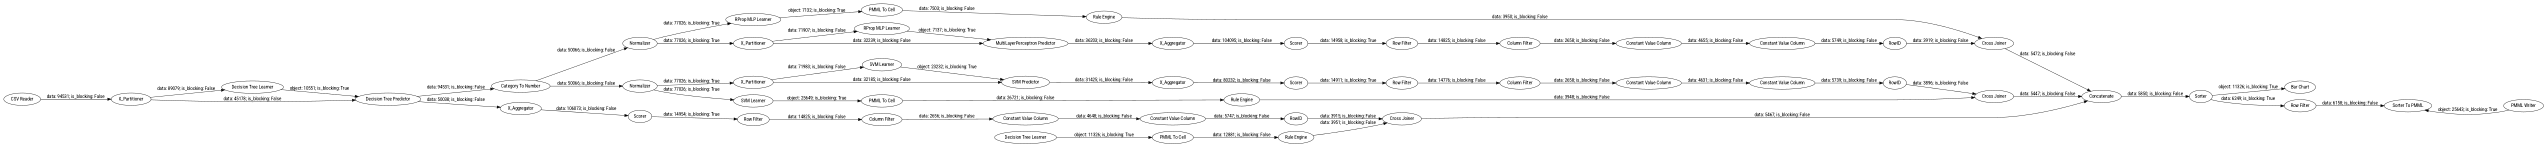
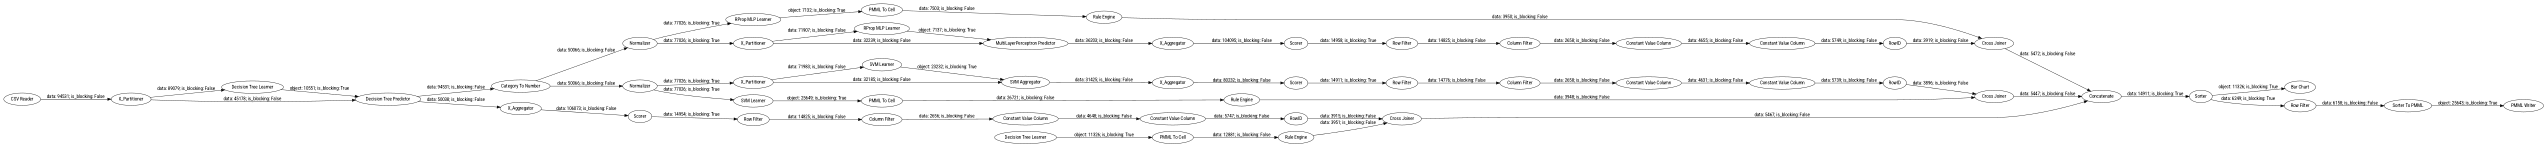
(1026, 82) -> (1026, 82)
(2155, 94) -> (2155, 94)
(2469, 115) -> (2466, 106)
